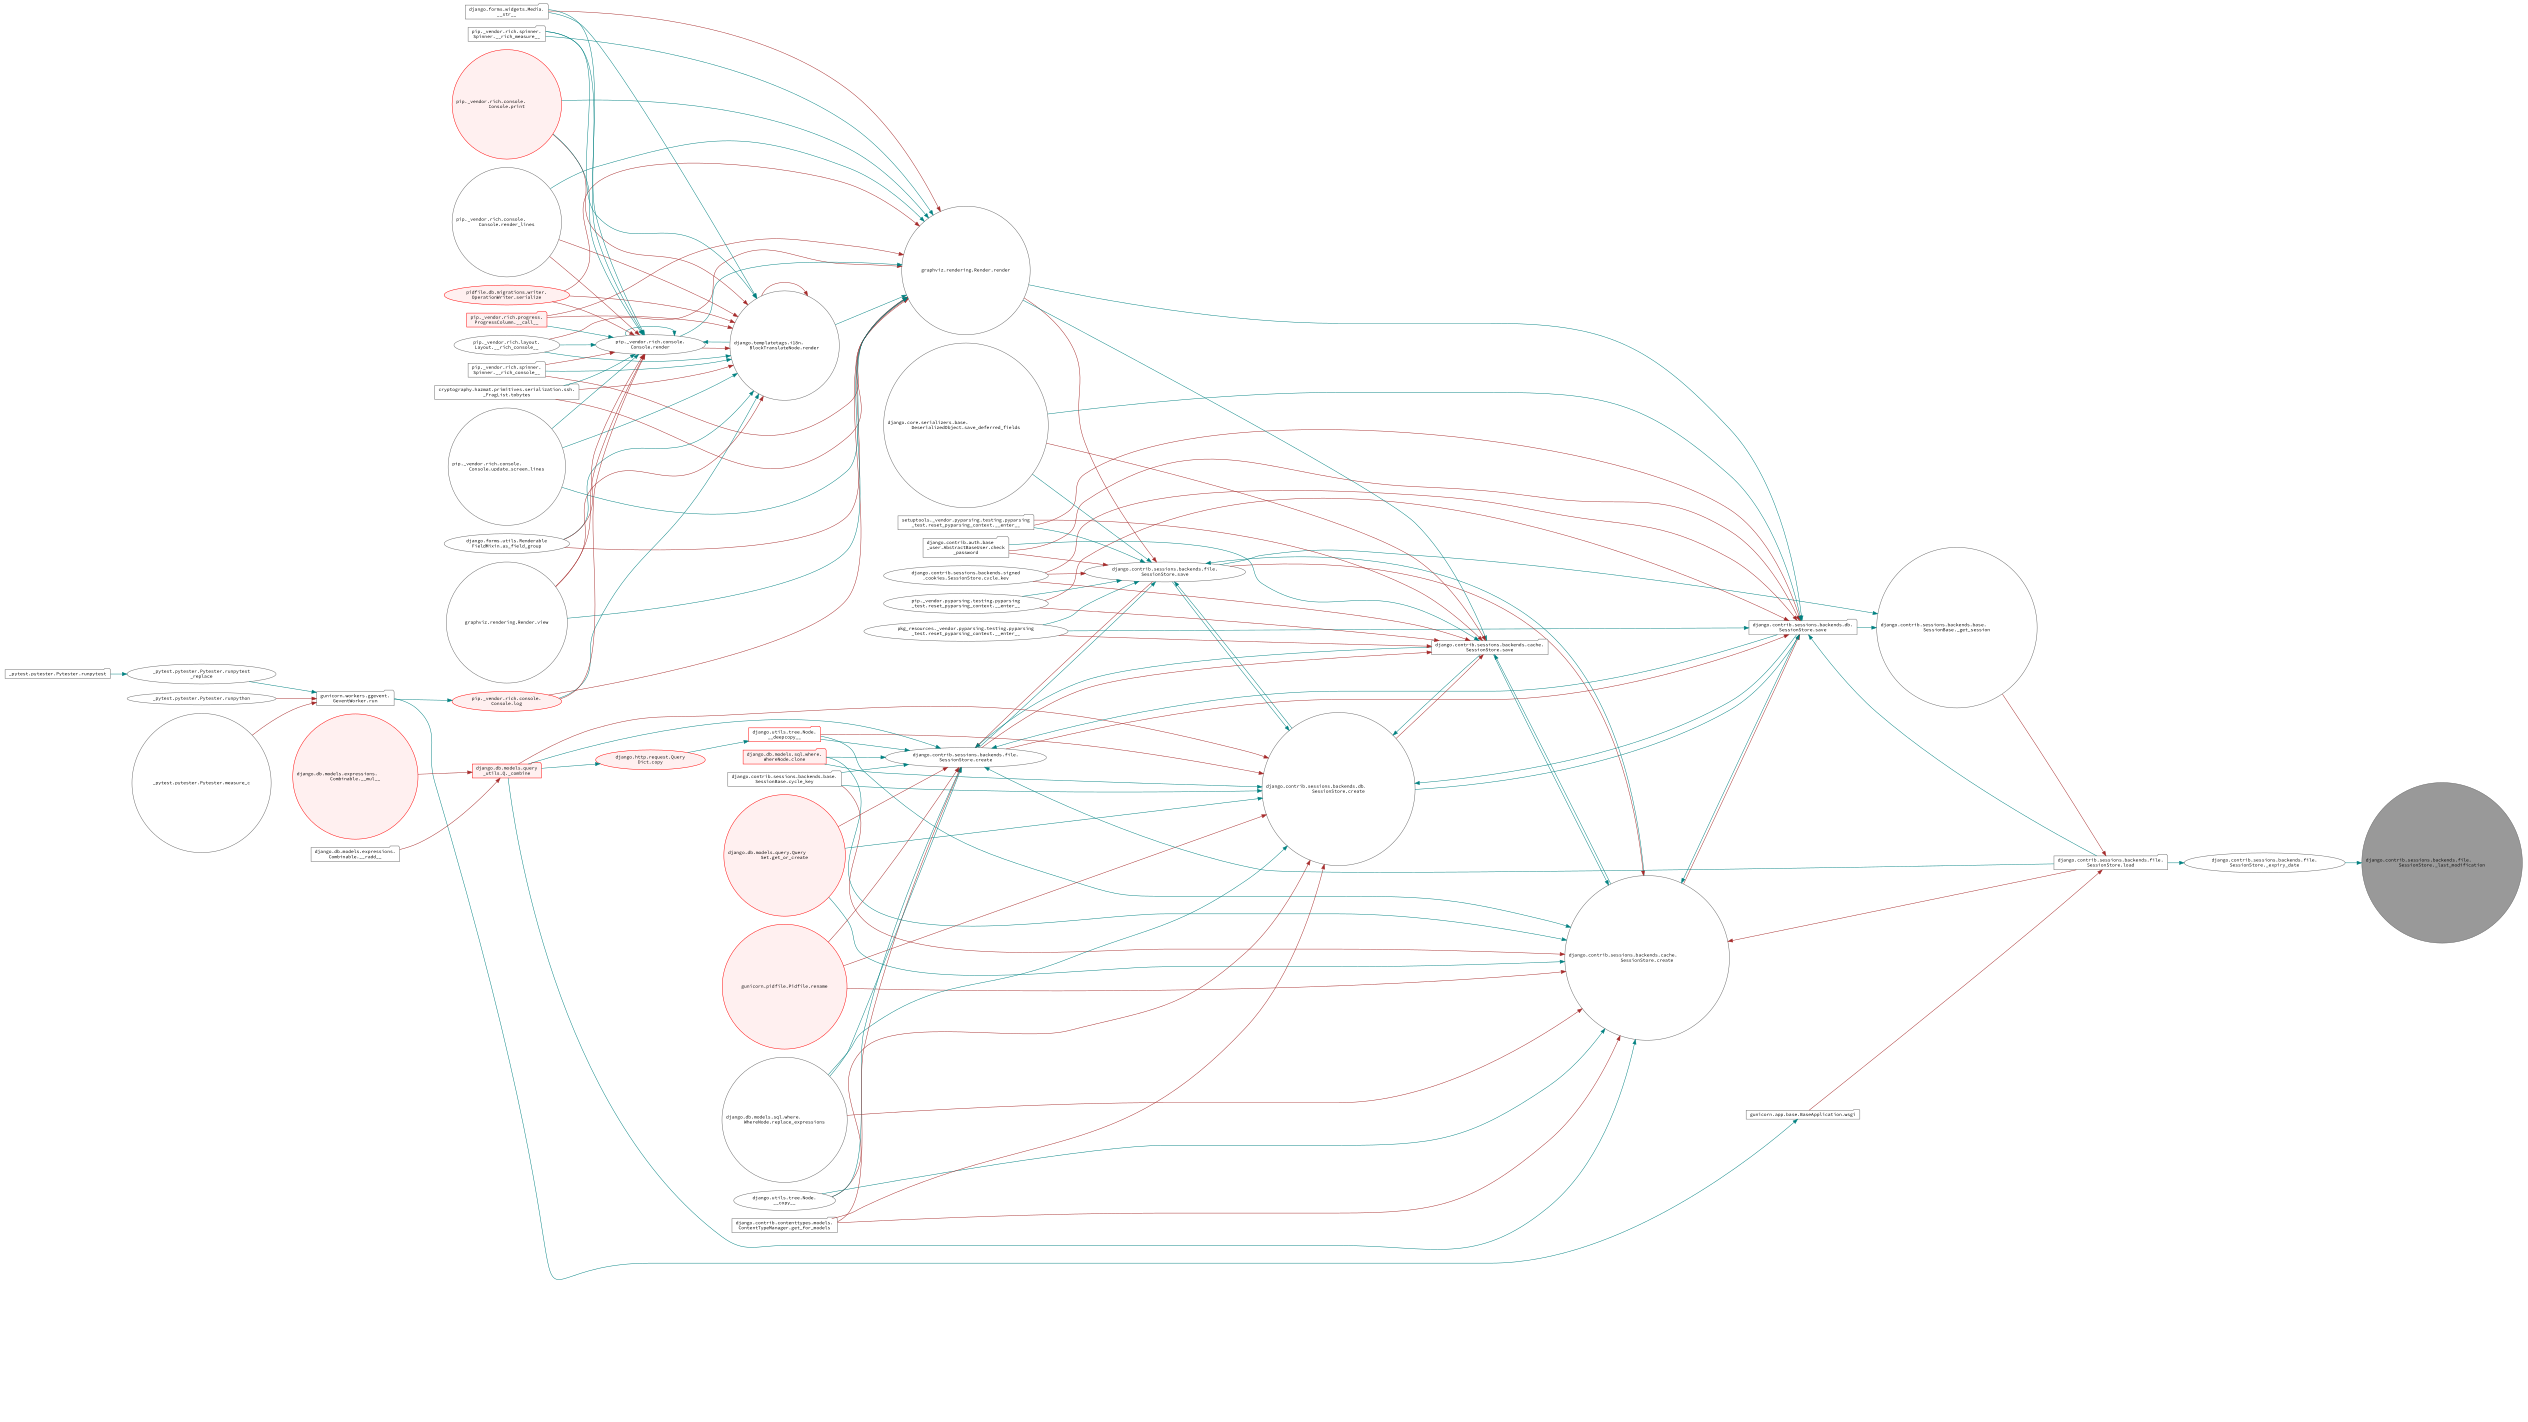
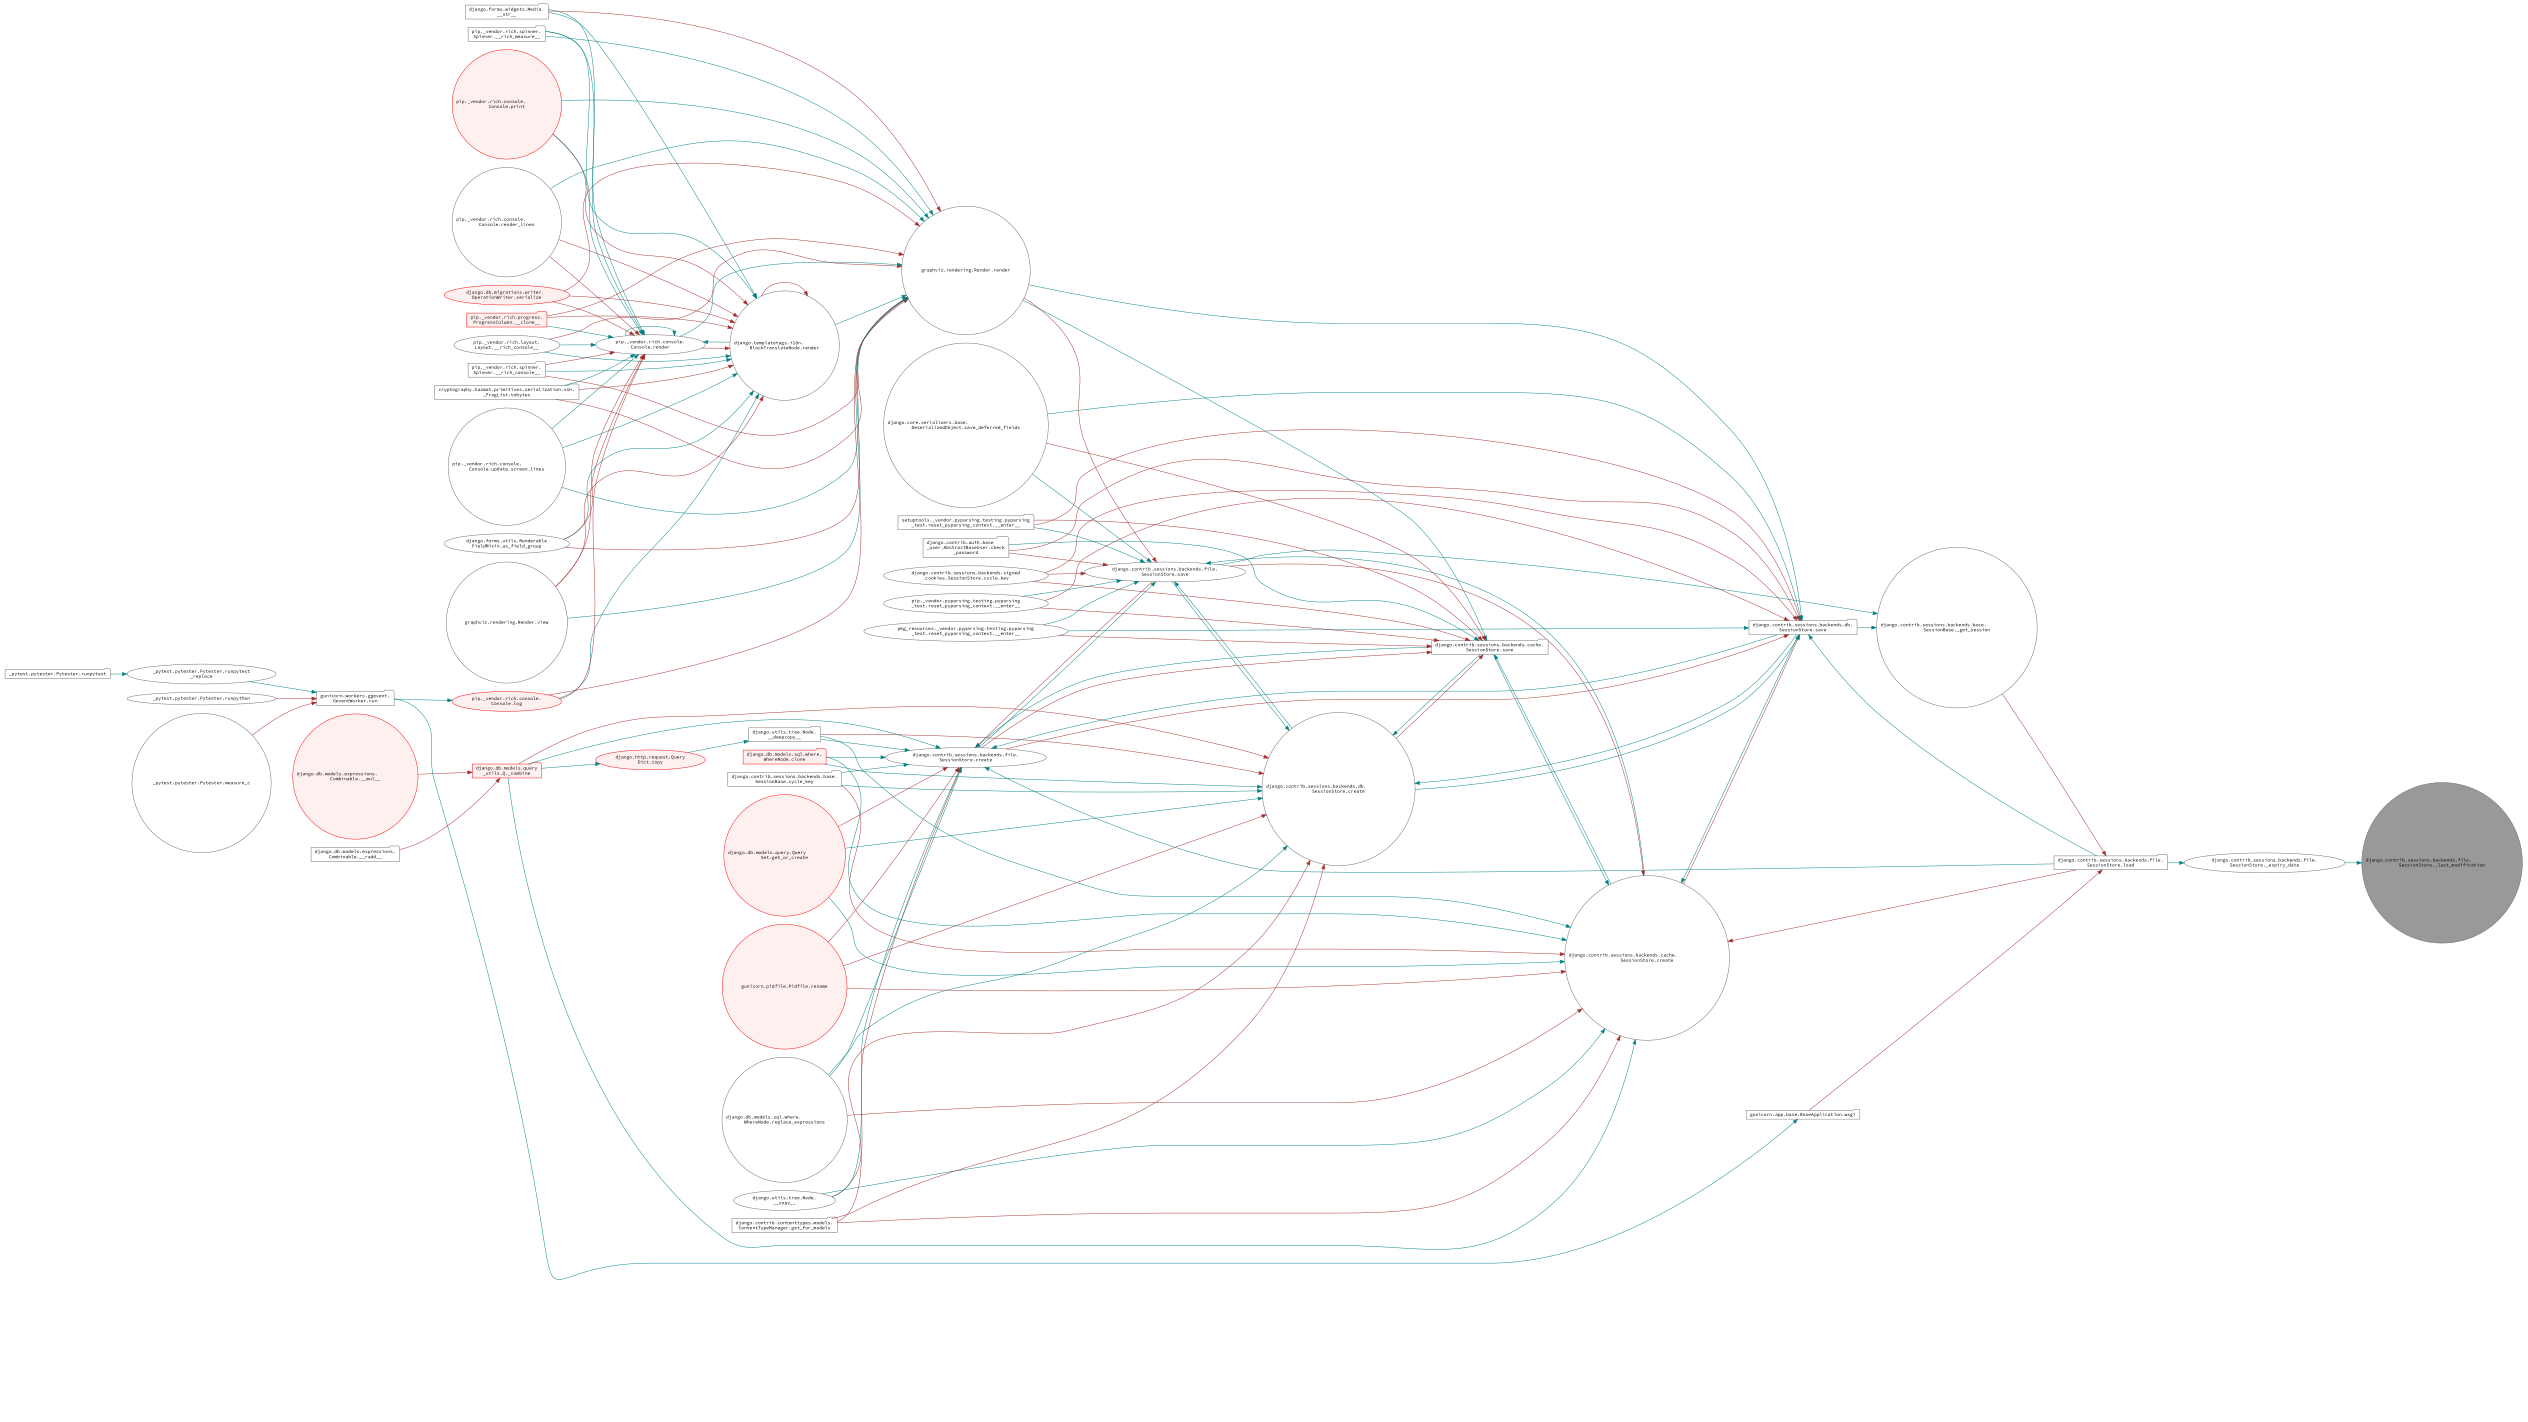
(507, 295) -> (507, 295)
(507, 320) -> (507, 320)
(785, 735) -> (785, 735)
